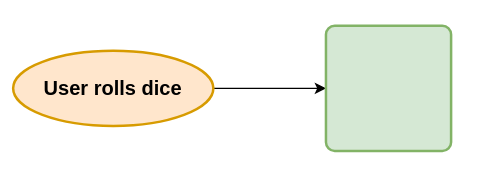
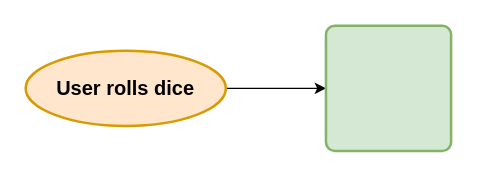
(113, 88) -> (126, 88)
